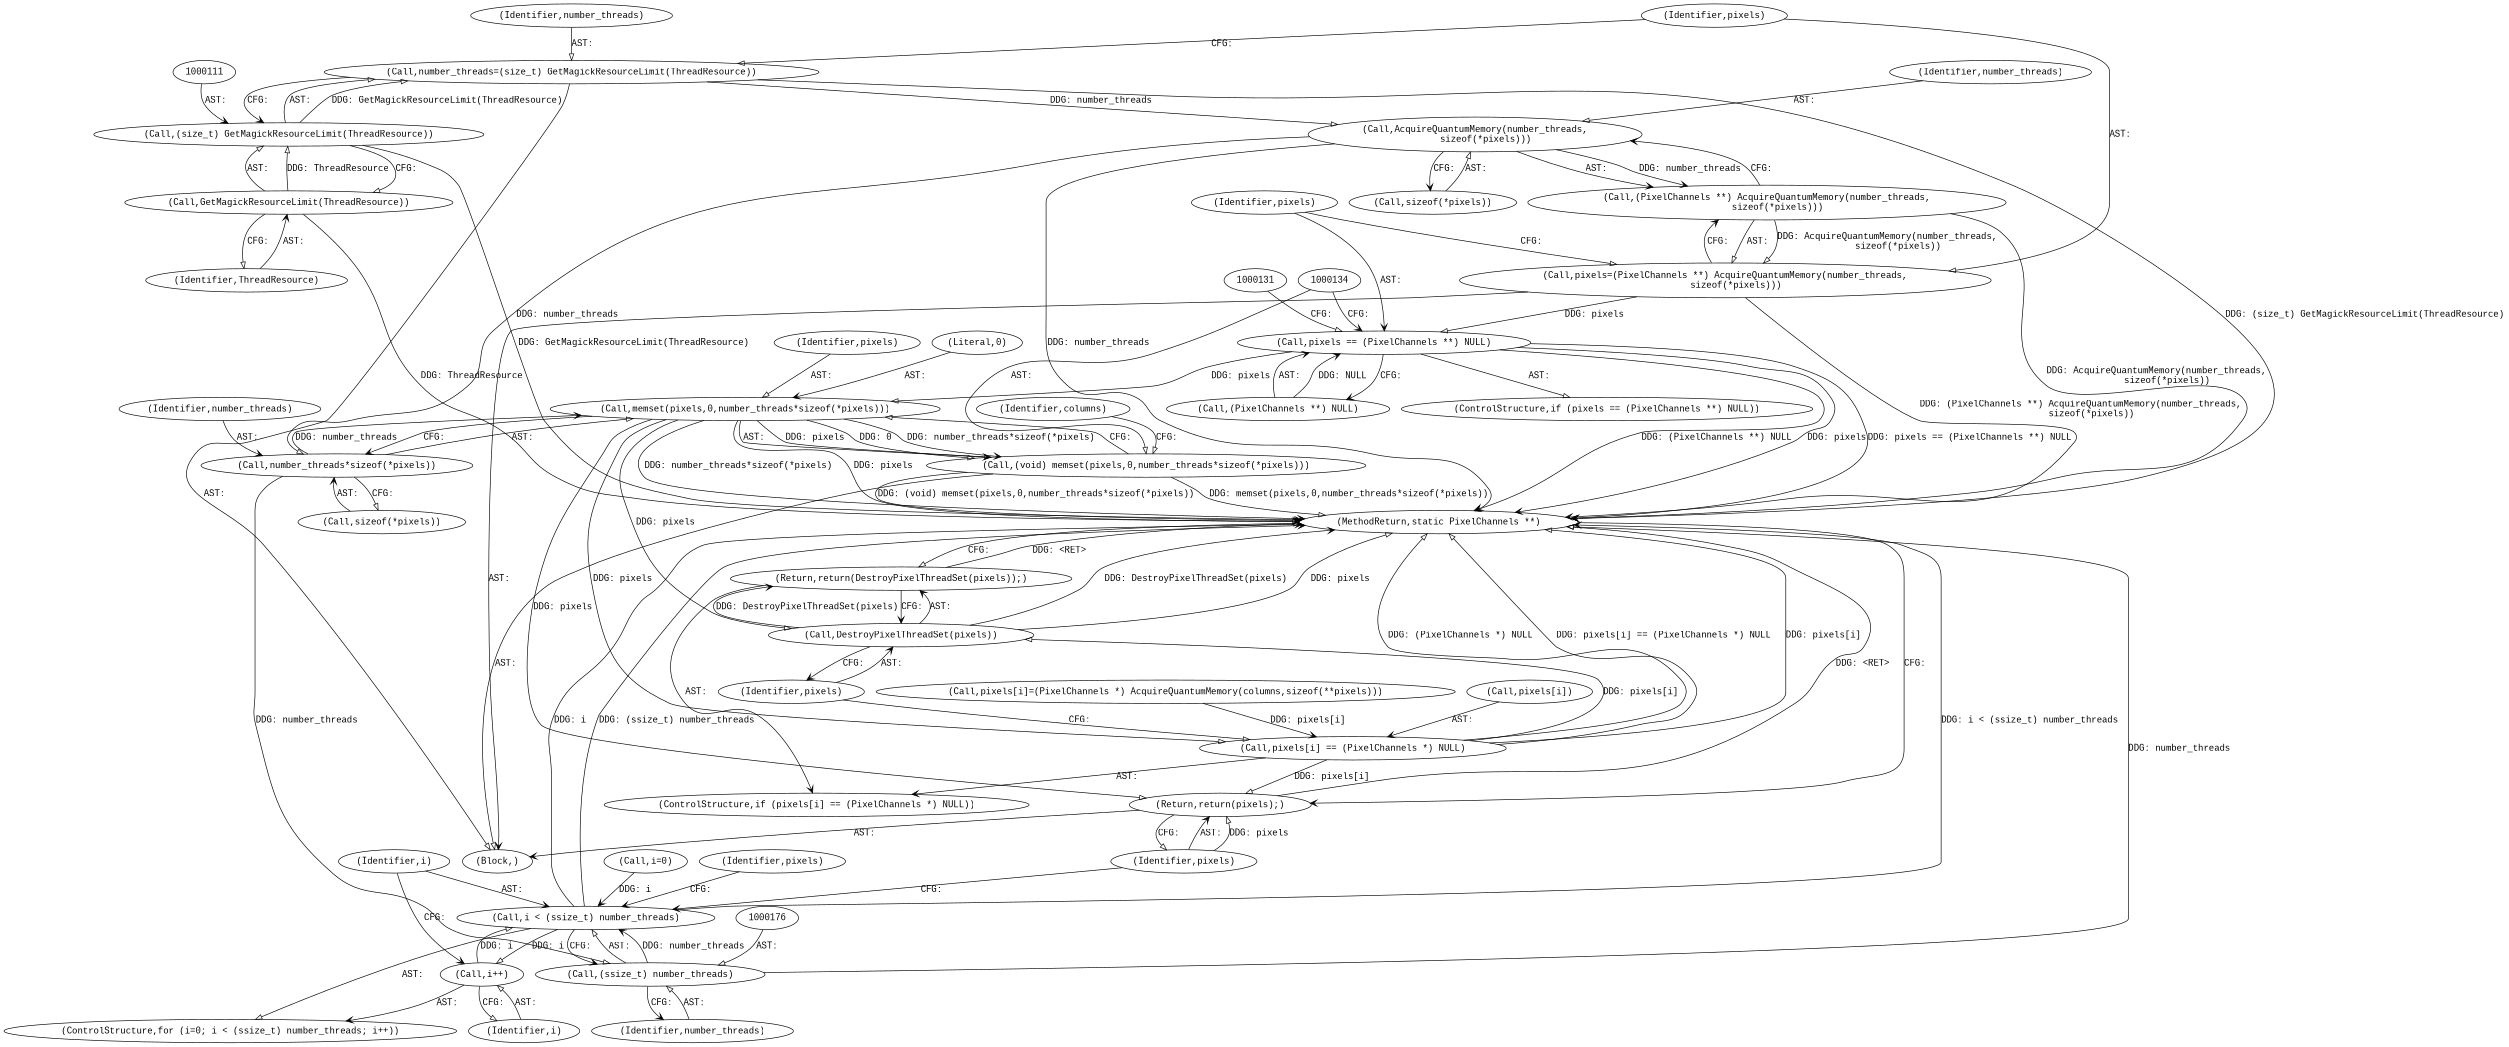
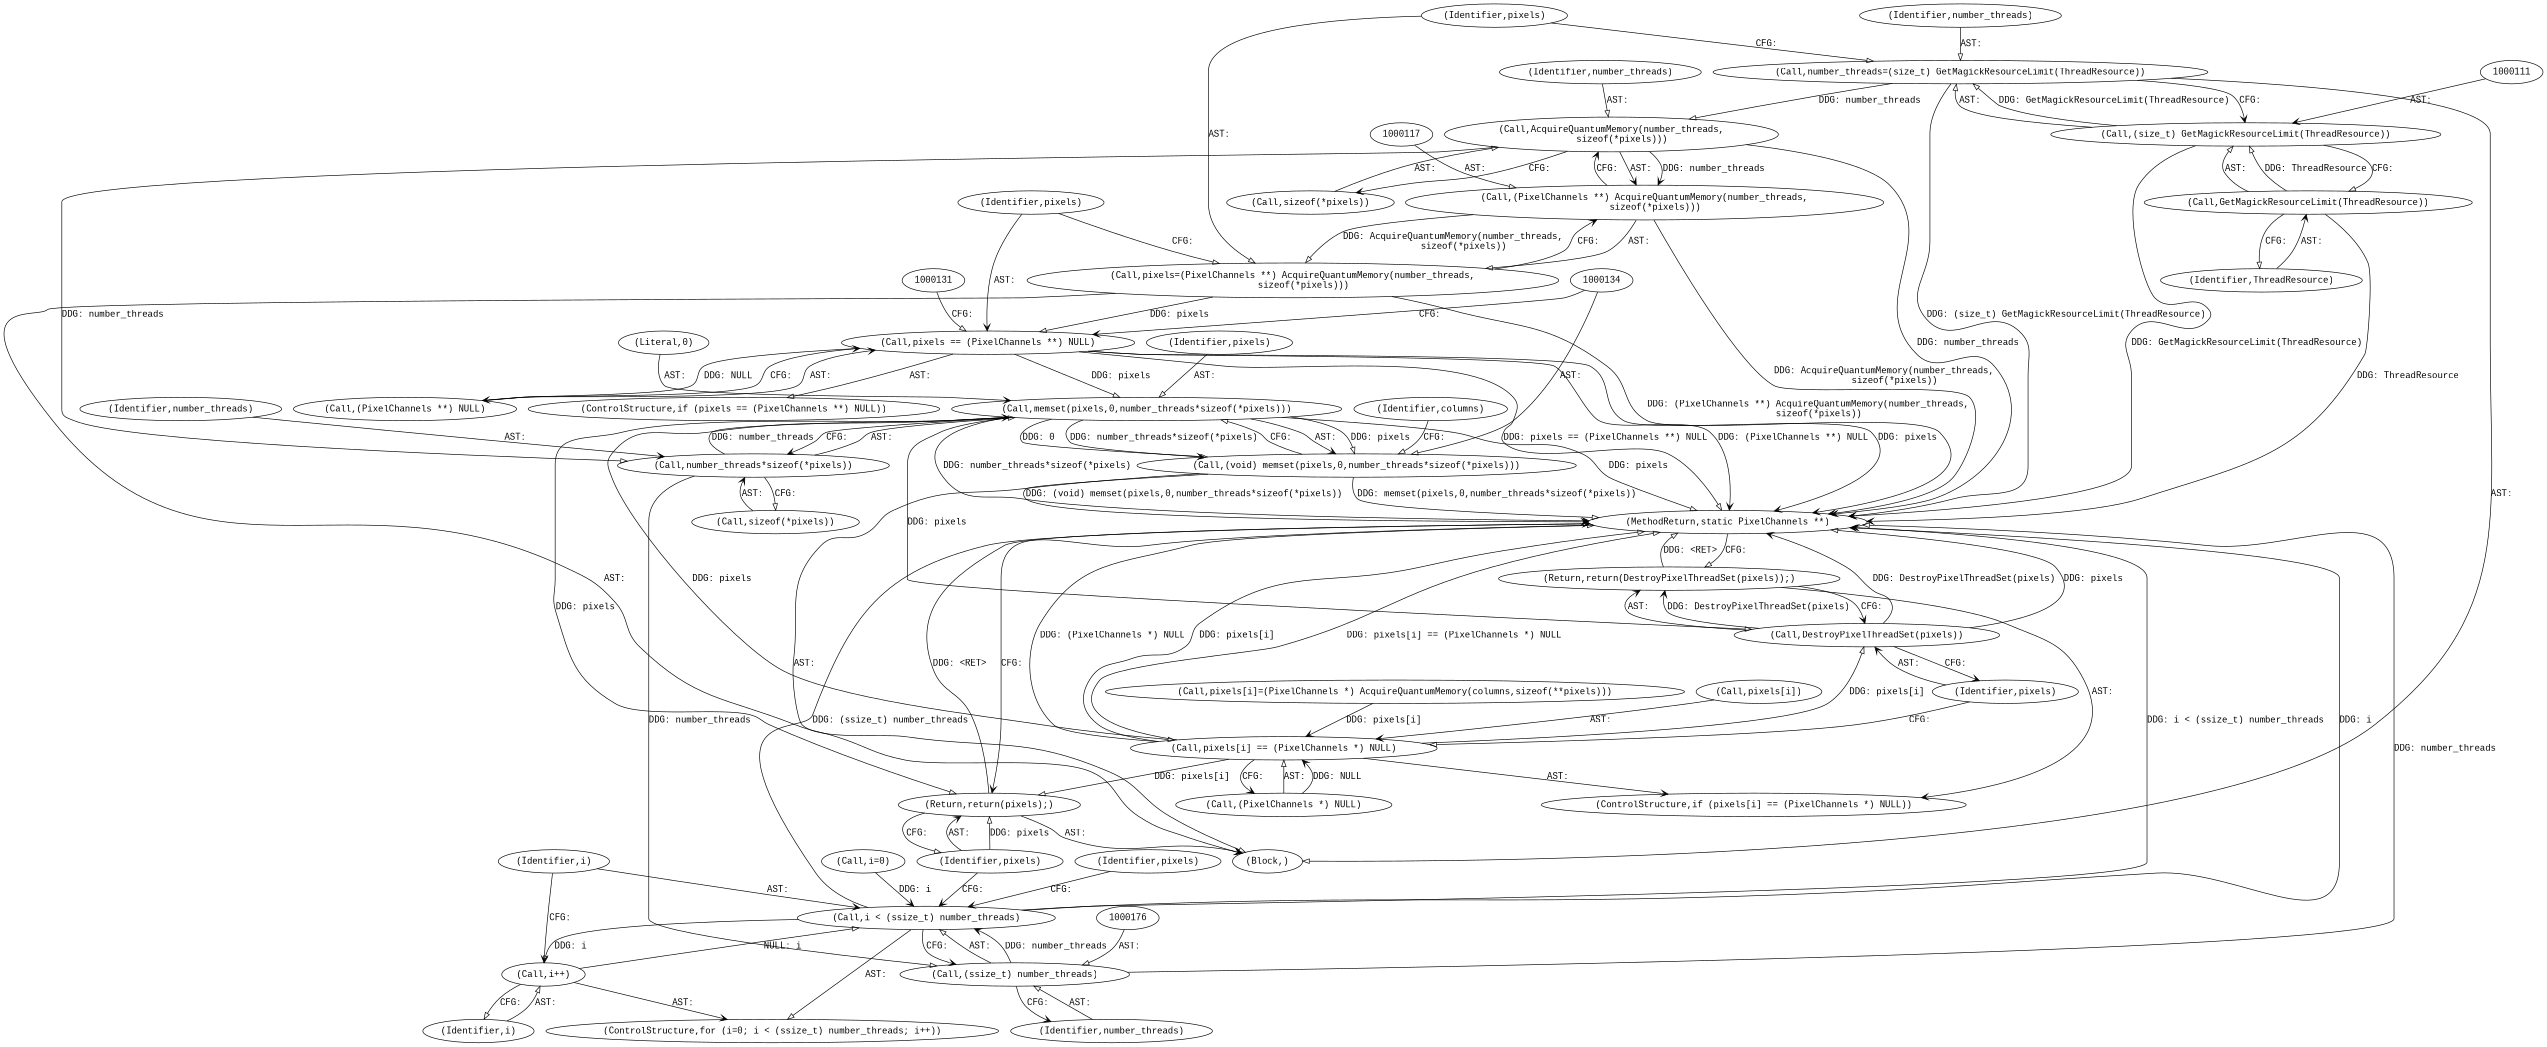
none -> (1401, 134)
none -> (1284, 805)
(497, 946) -> (783, 946)
